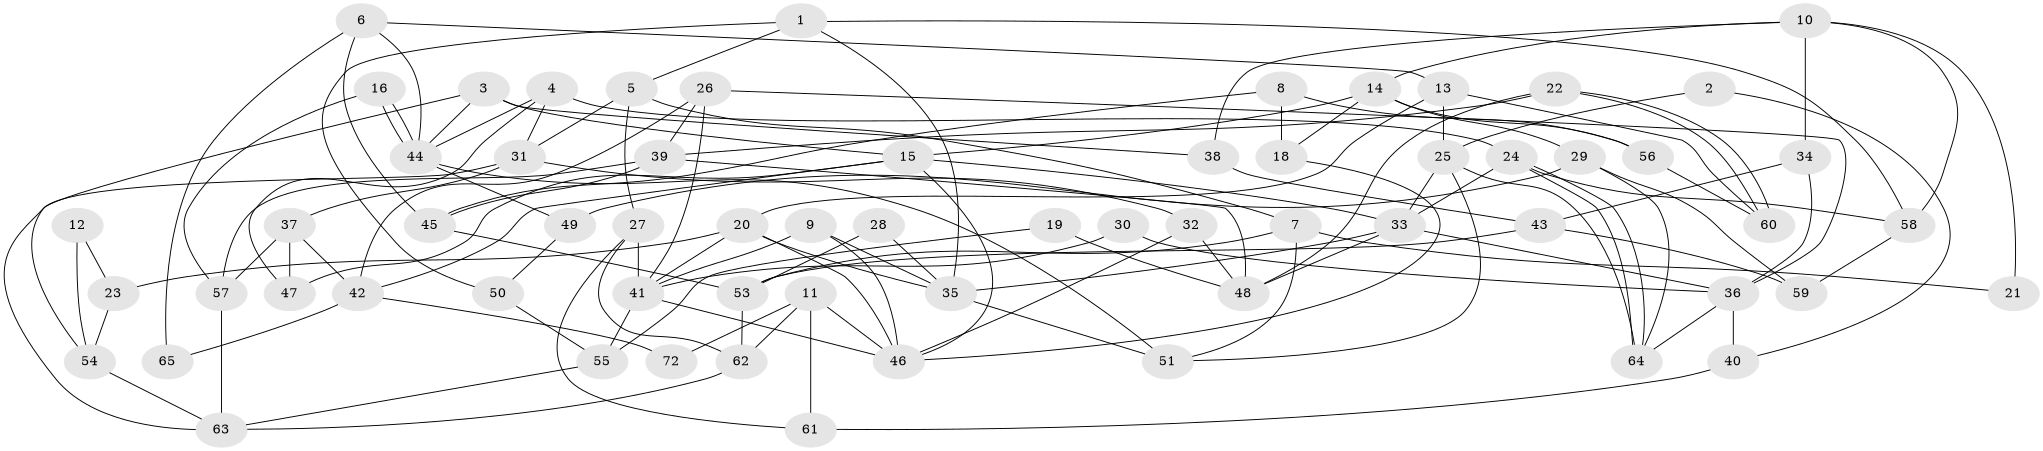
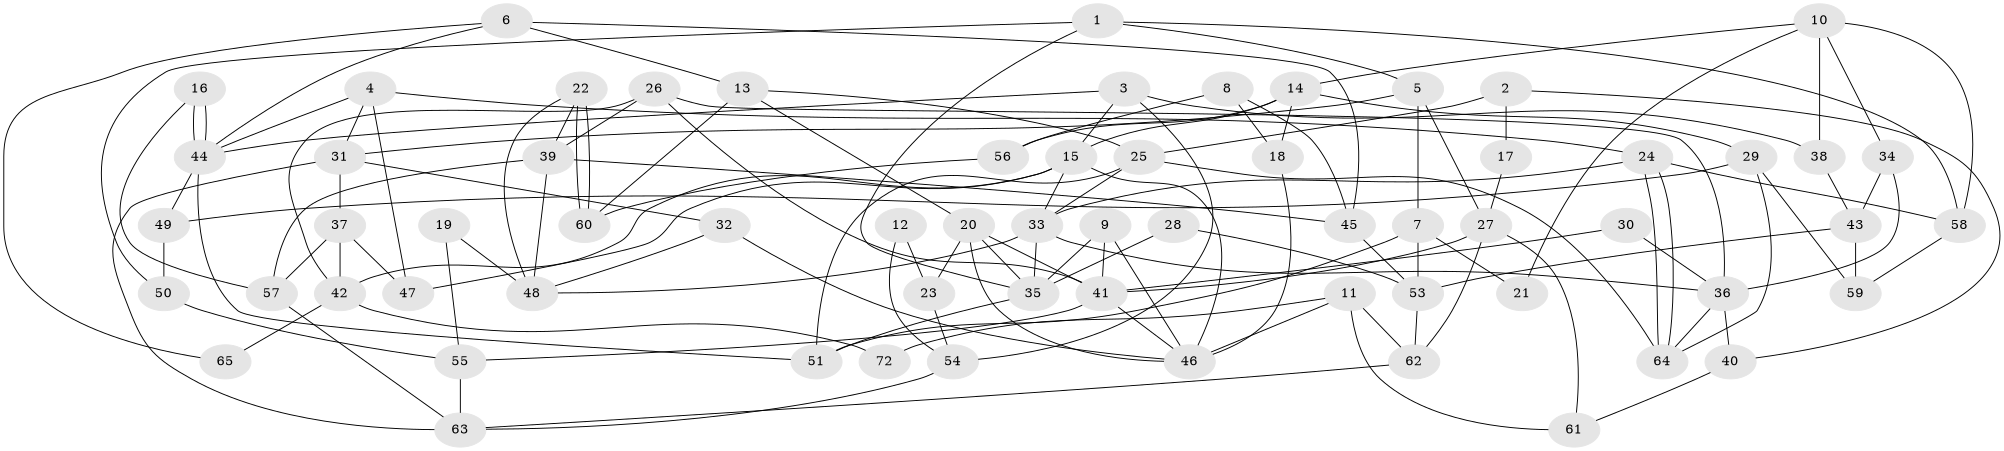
none -> (1506, 157)
